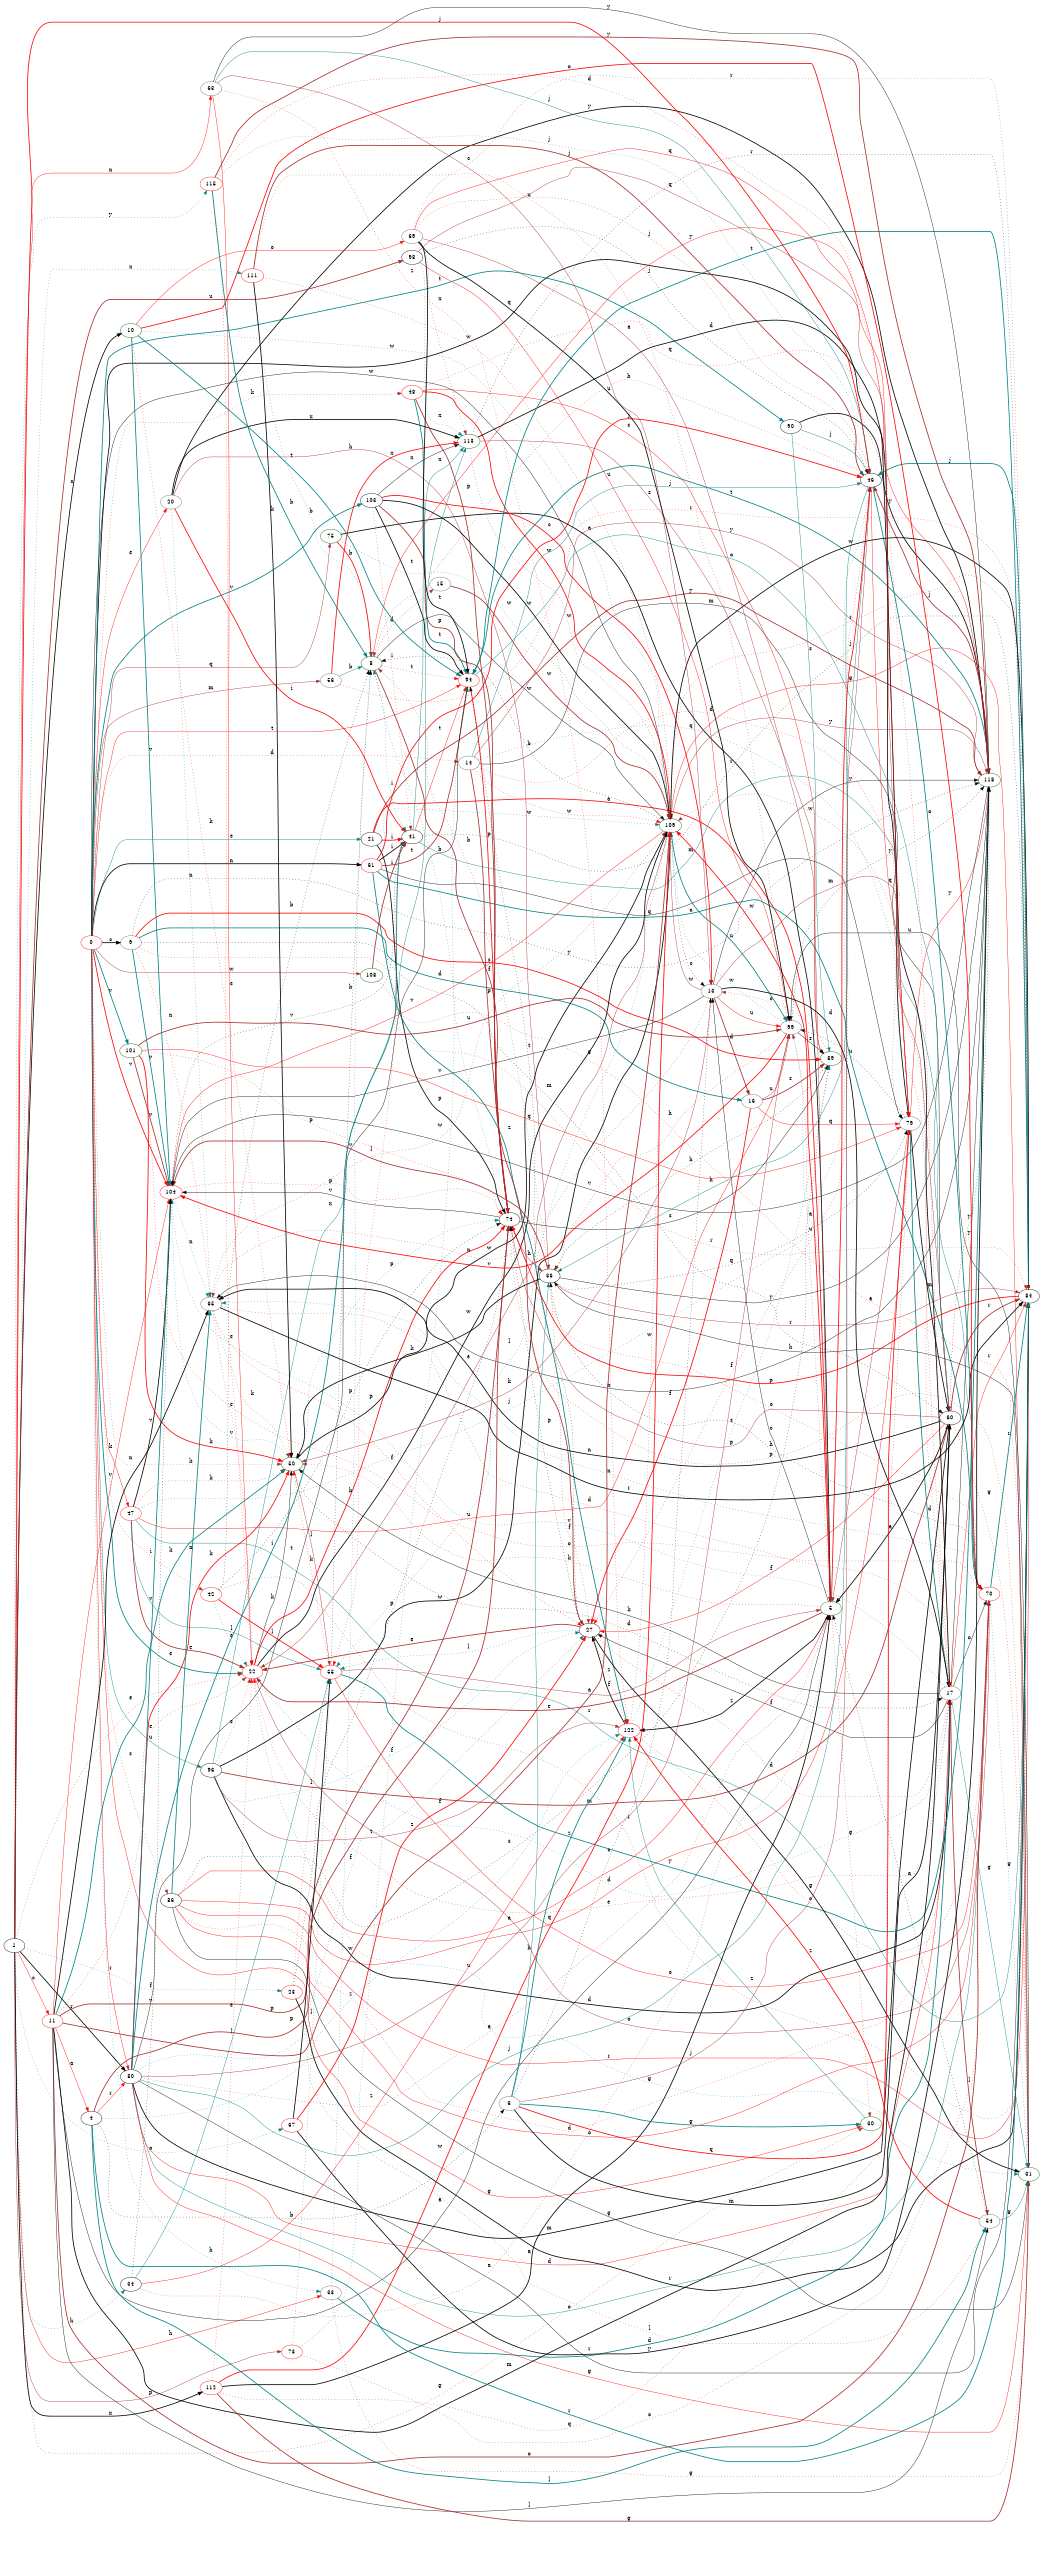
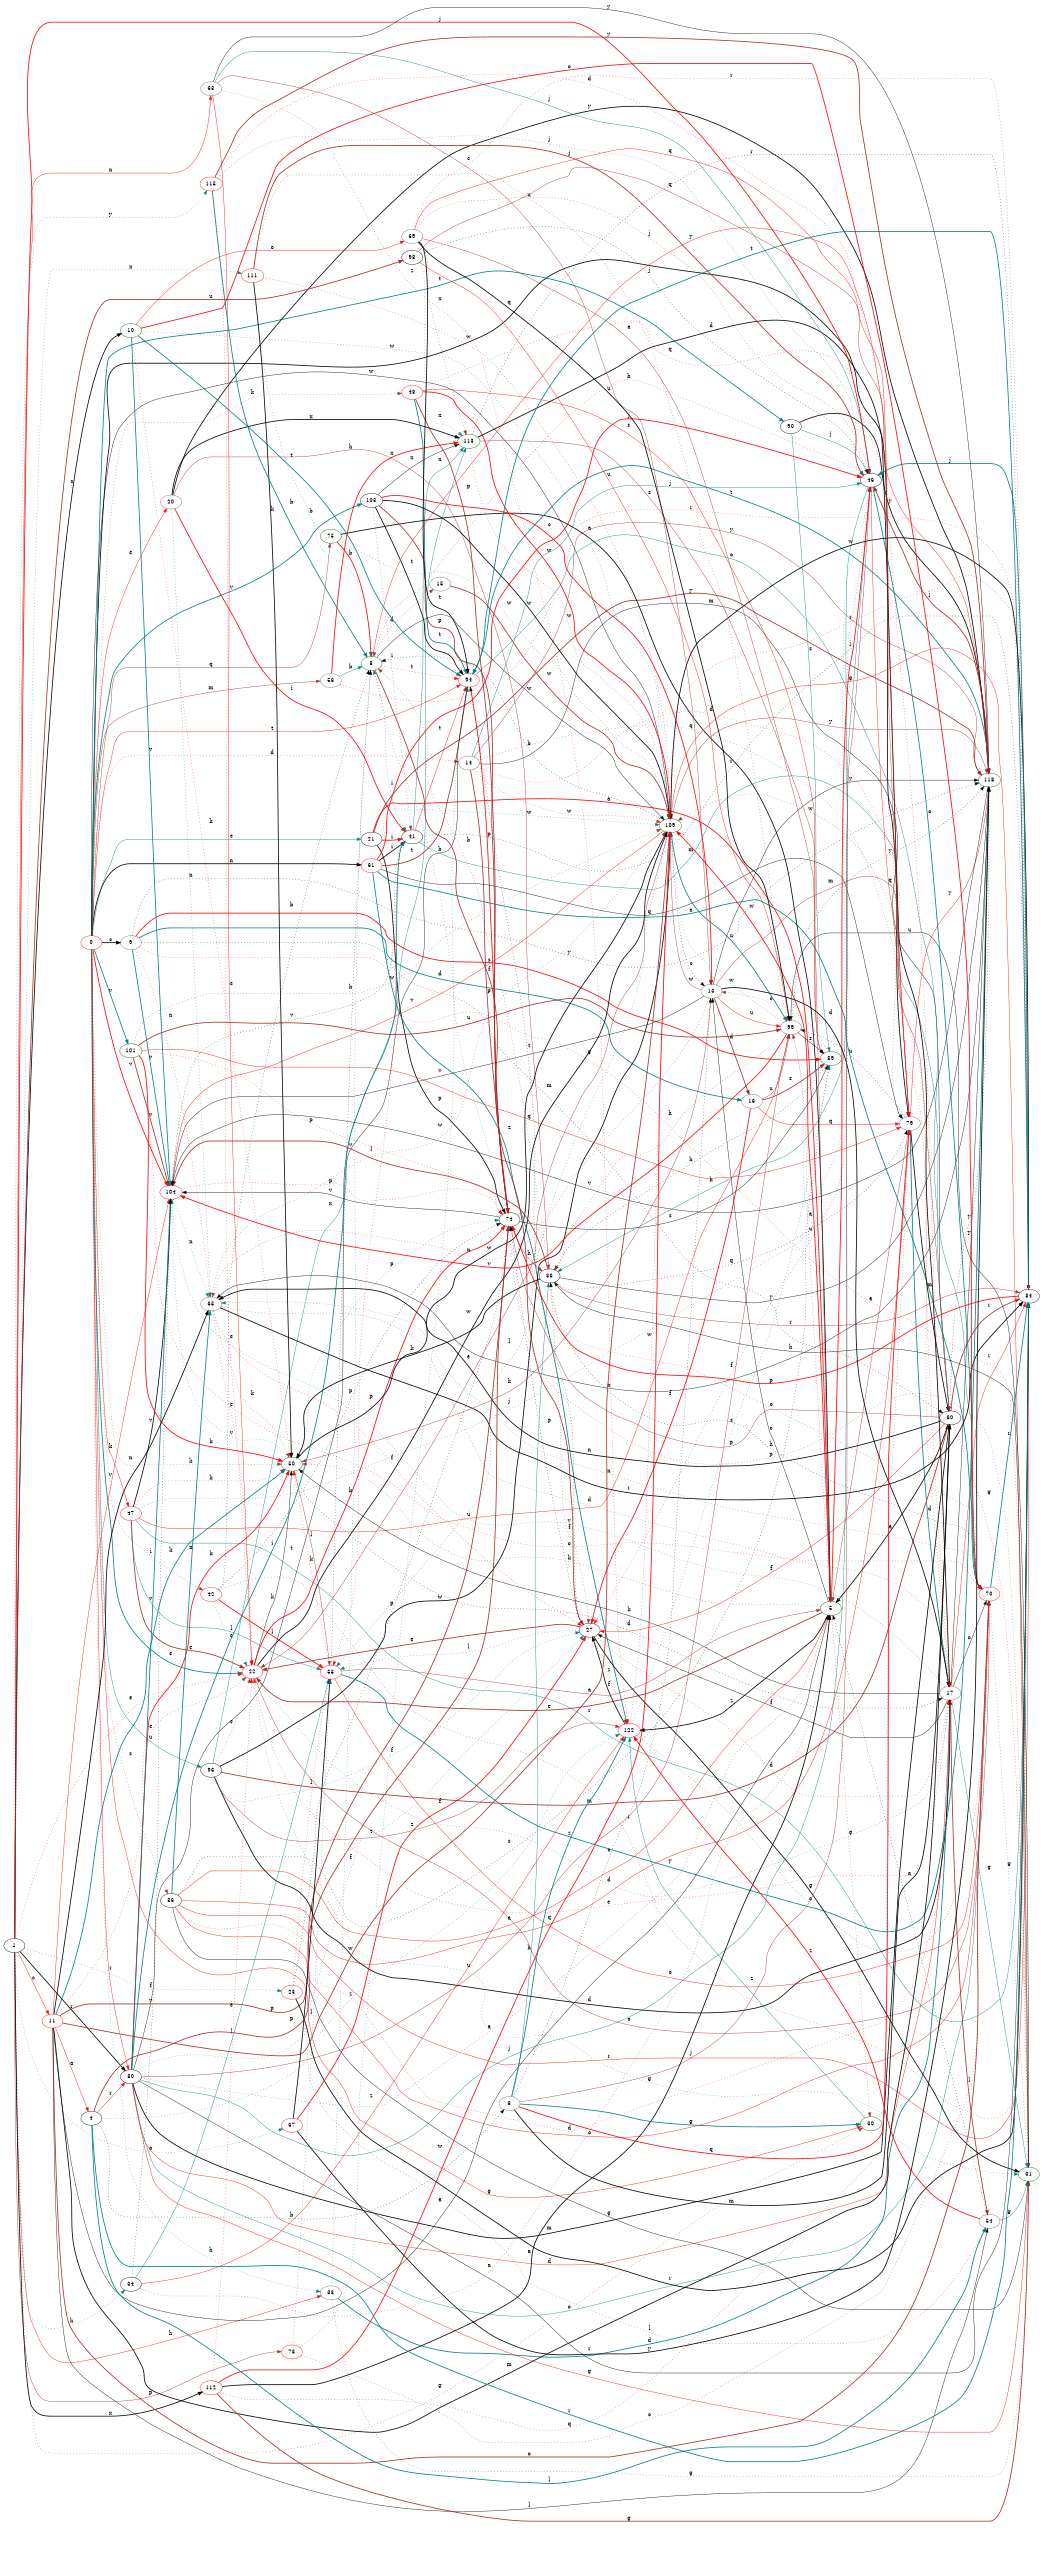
none -> (415, 966)
(372, 975) -> none
